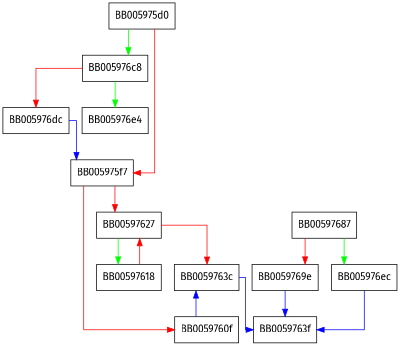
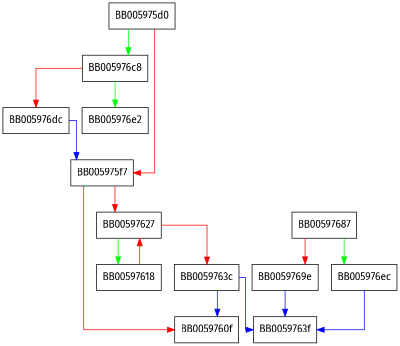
(115, 121) -> (115, 121)
(196, 307) -> (217, 300)
